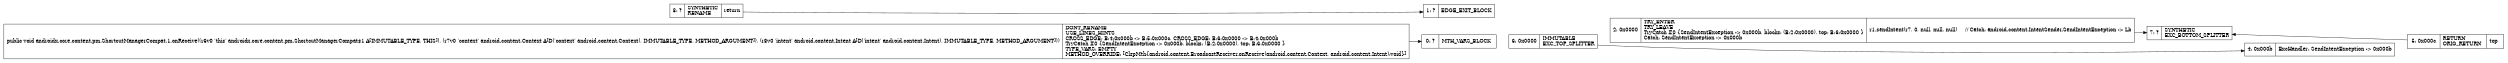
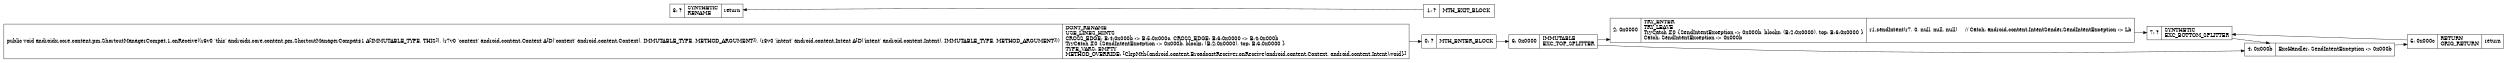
(1466, 11) -> (1466, 11)
(1081, 13) -> (1085, 9)
none -> (1602, 40)
(1466, 41) -> (1466, 41)
none -> (1501, 41)
none -> (2249, 41)
(2494, 41) -> (2493, 41)
none -> (2399, 45)
